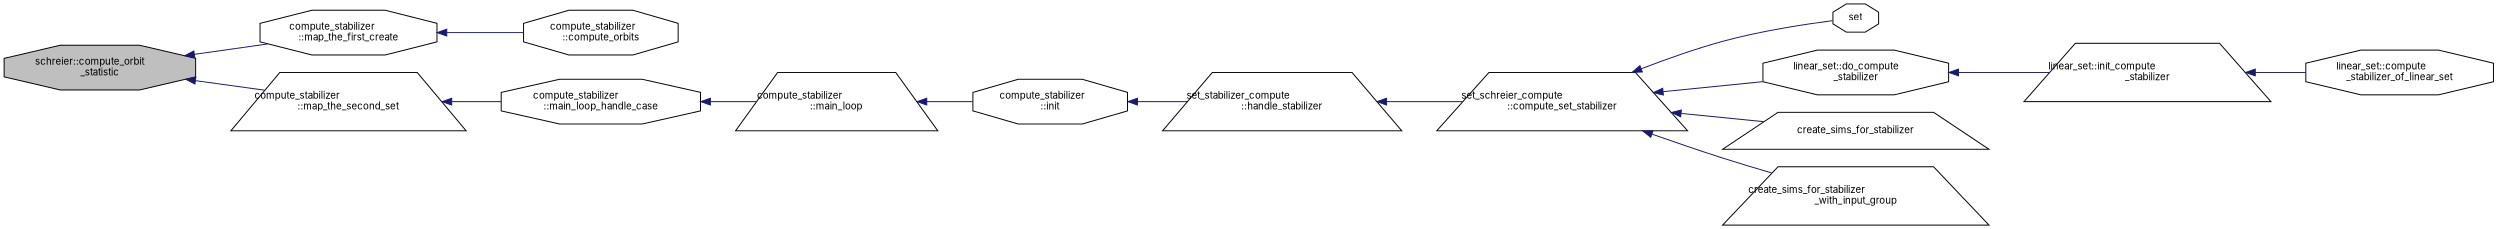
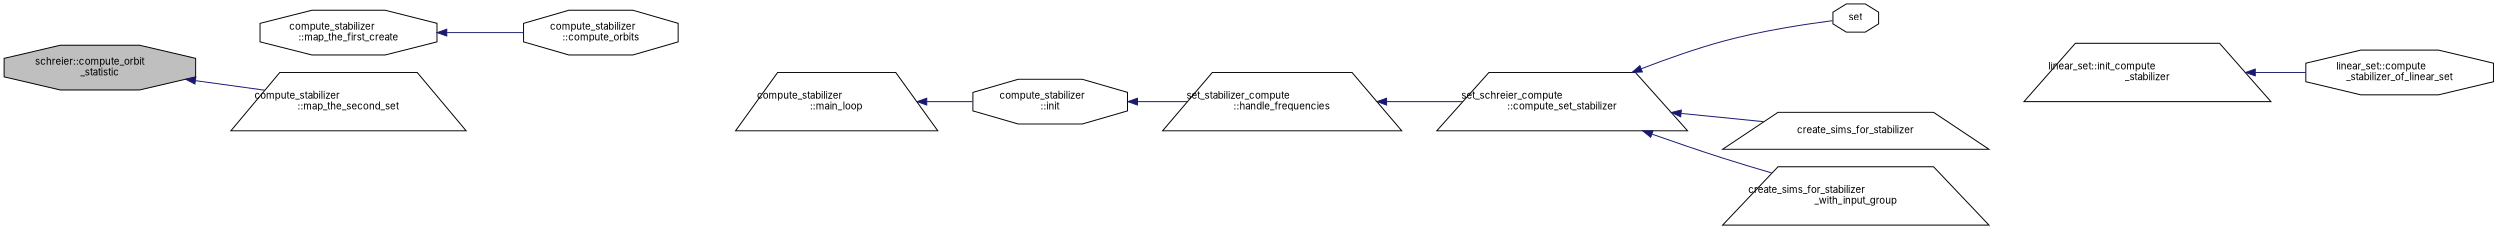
(231, 49) -> none
(1856, 72) -> none
(601, 102) -> none
(1282, 102) -> (1282, 102)
